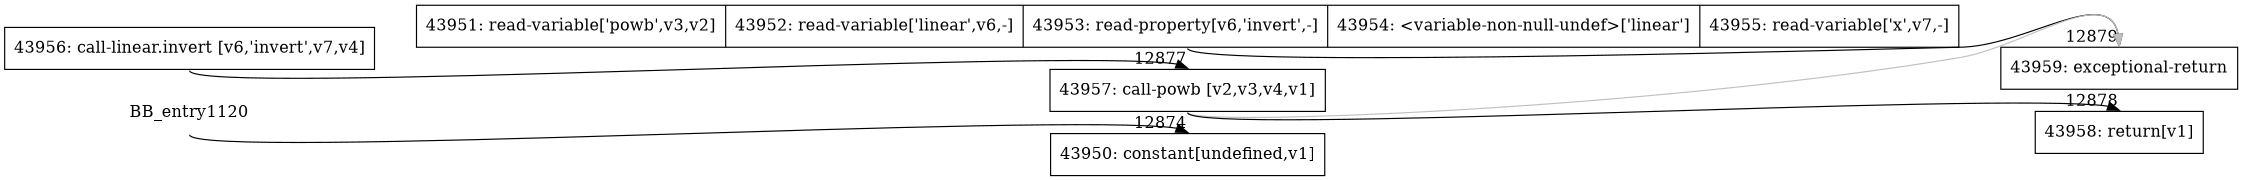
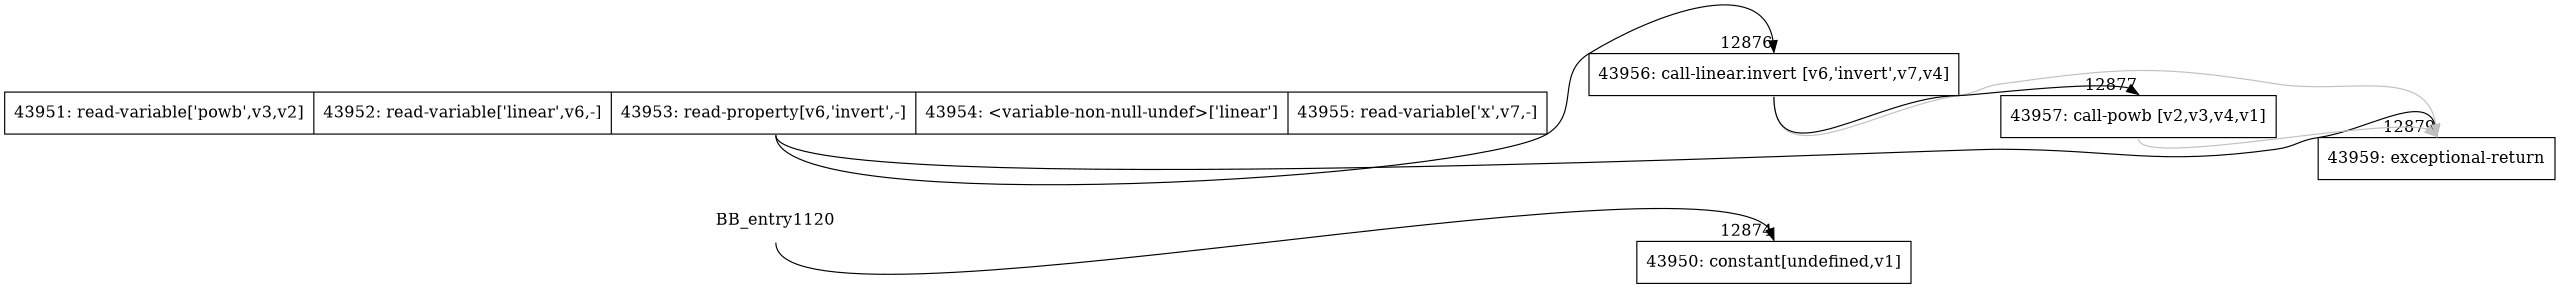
none -> (2098, 72)
(2119, 132) -> none
none -> (1283, 175)
